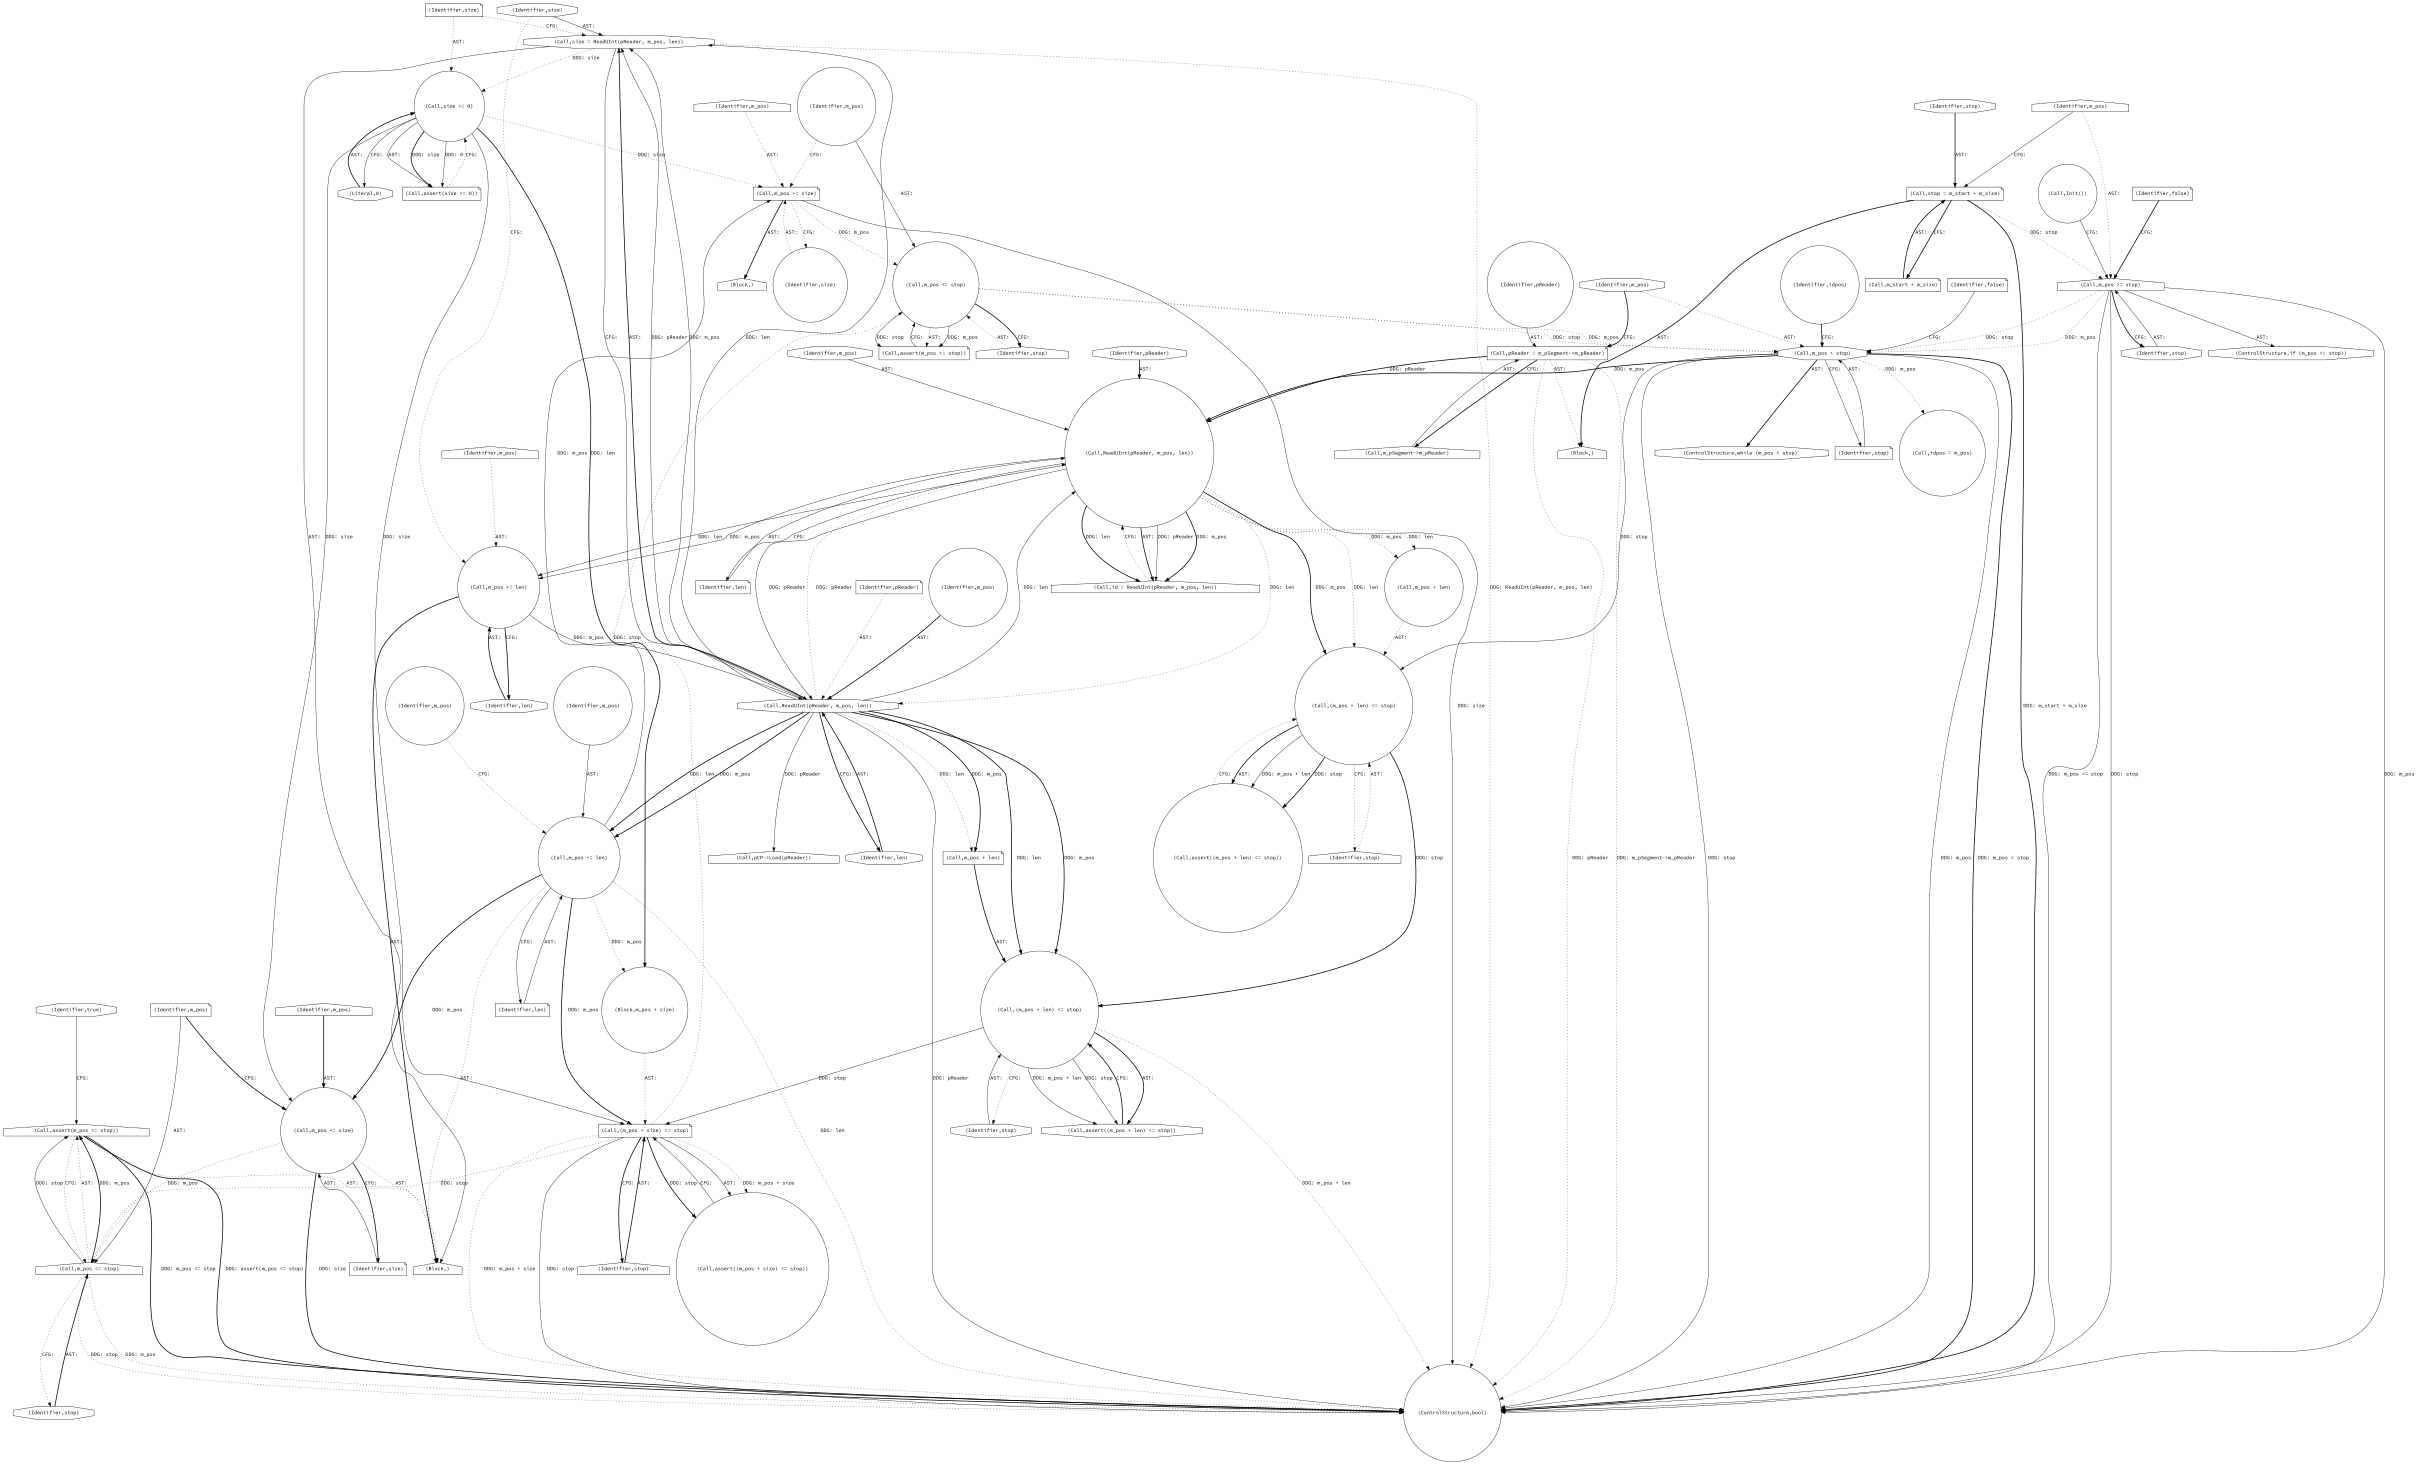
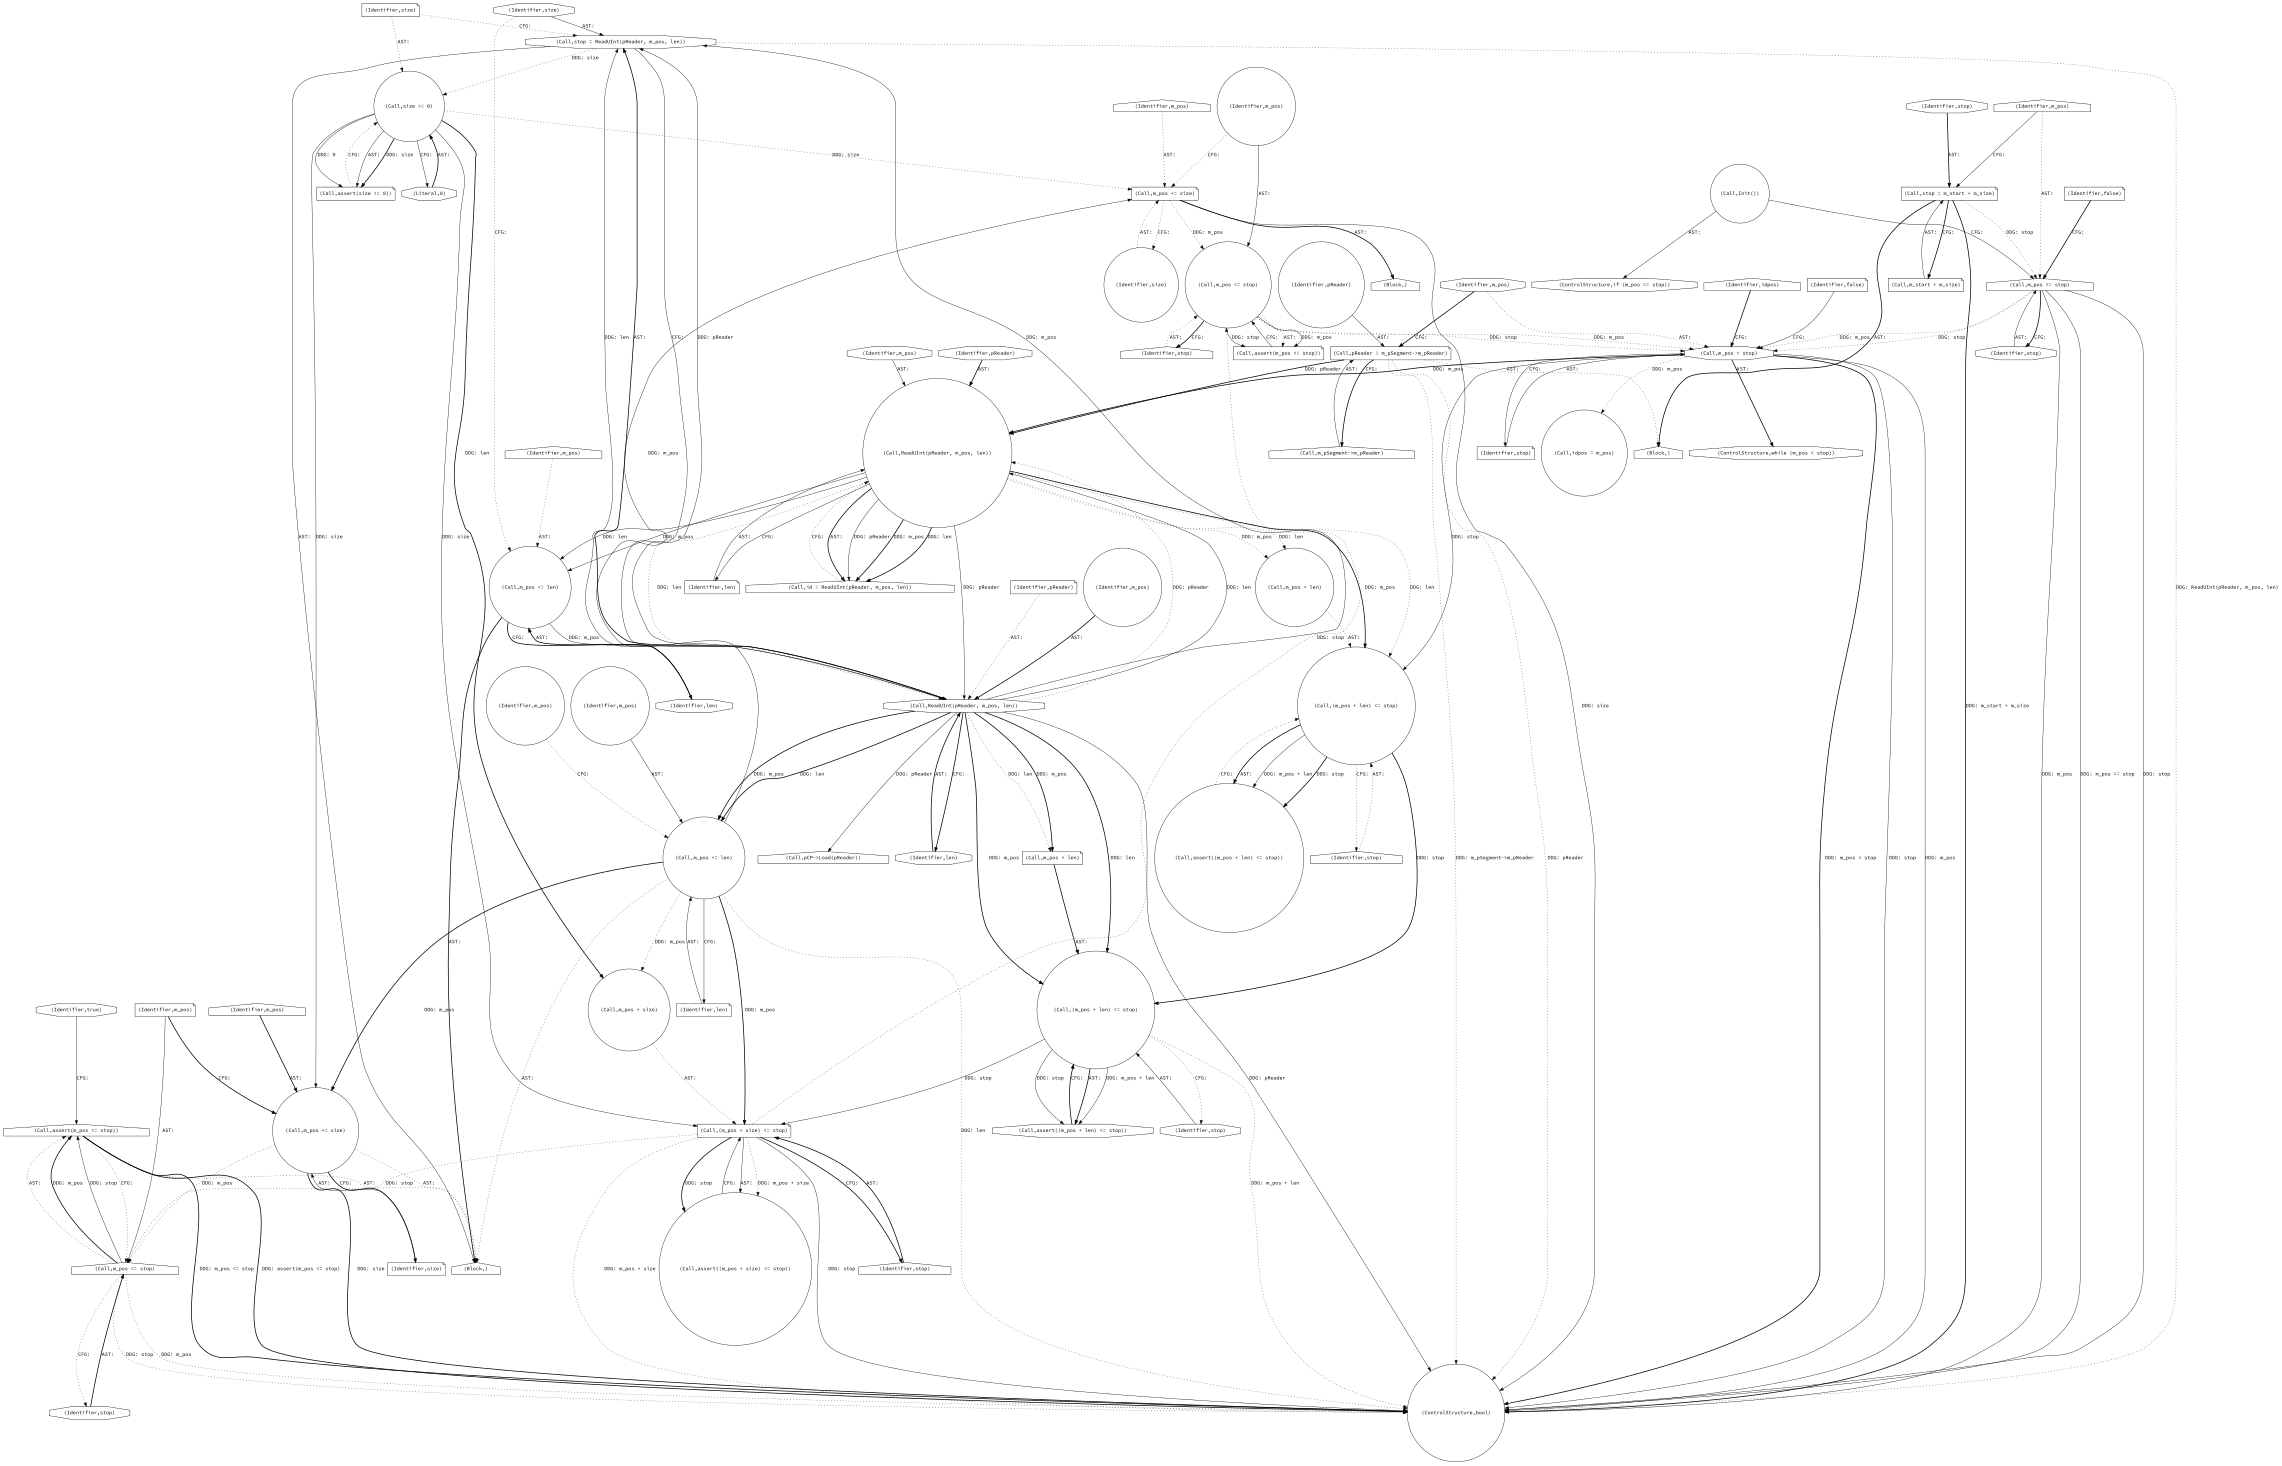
(619, 42) -> (621, 42)
(1913, 235) -> (1923, 238)
(1820, 285) -> (1752, 285)
(2197, 318) -> (1671, 244)
(645, 1010) -> (629, 1010)
